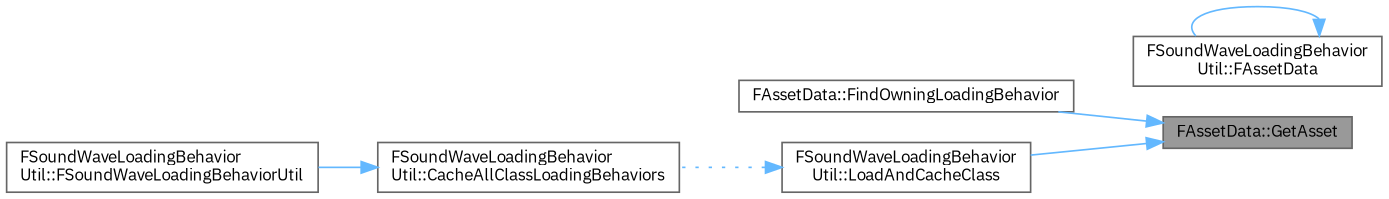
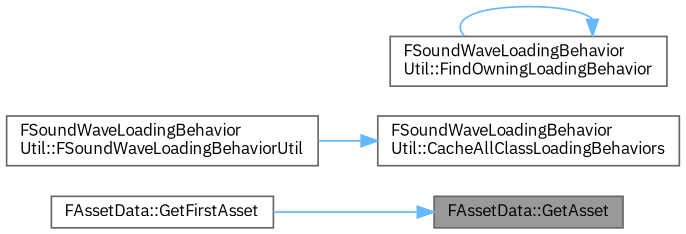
(1258, 61) -> (529, 61)
(906, 96) -> (162, 212)
(906, 167) -> none
